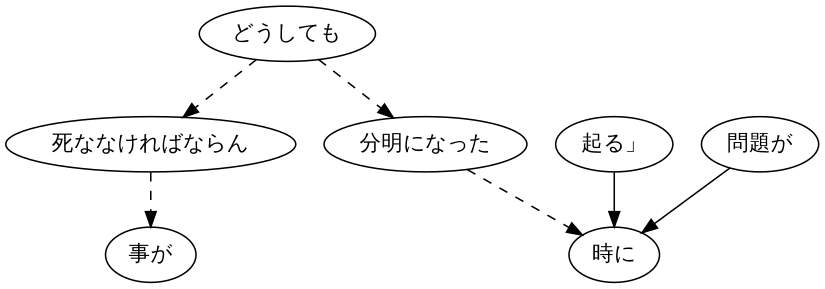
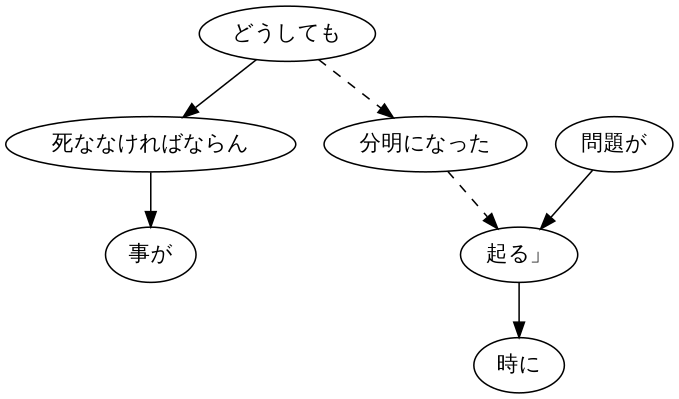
(226, 84) -> (226, 84)
(151, 192) -> (151, 192)
(692, 196) -> (572, 194)
(518, 199) -> (467, 194)
